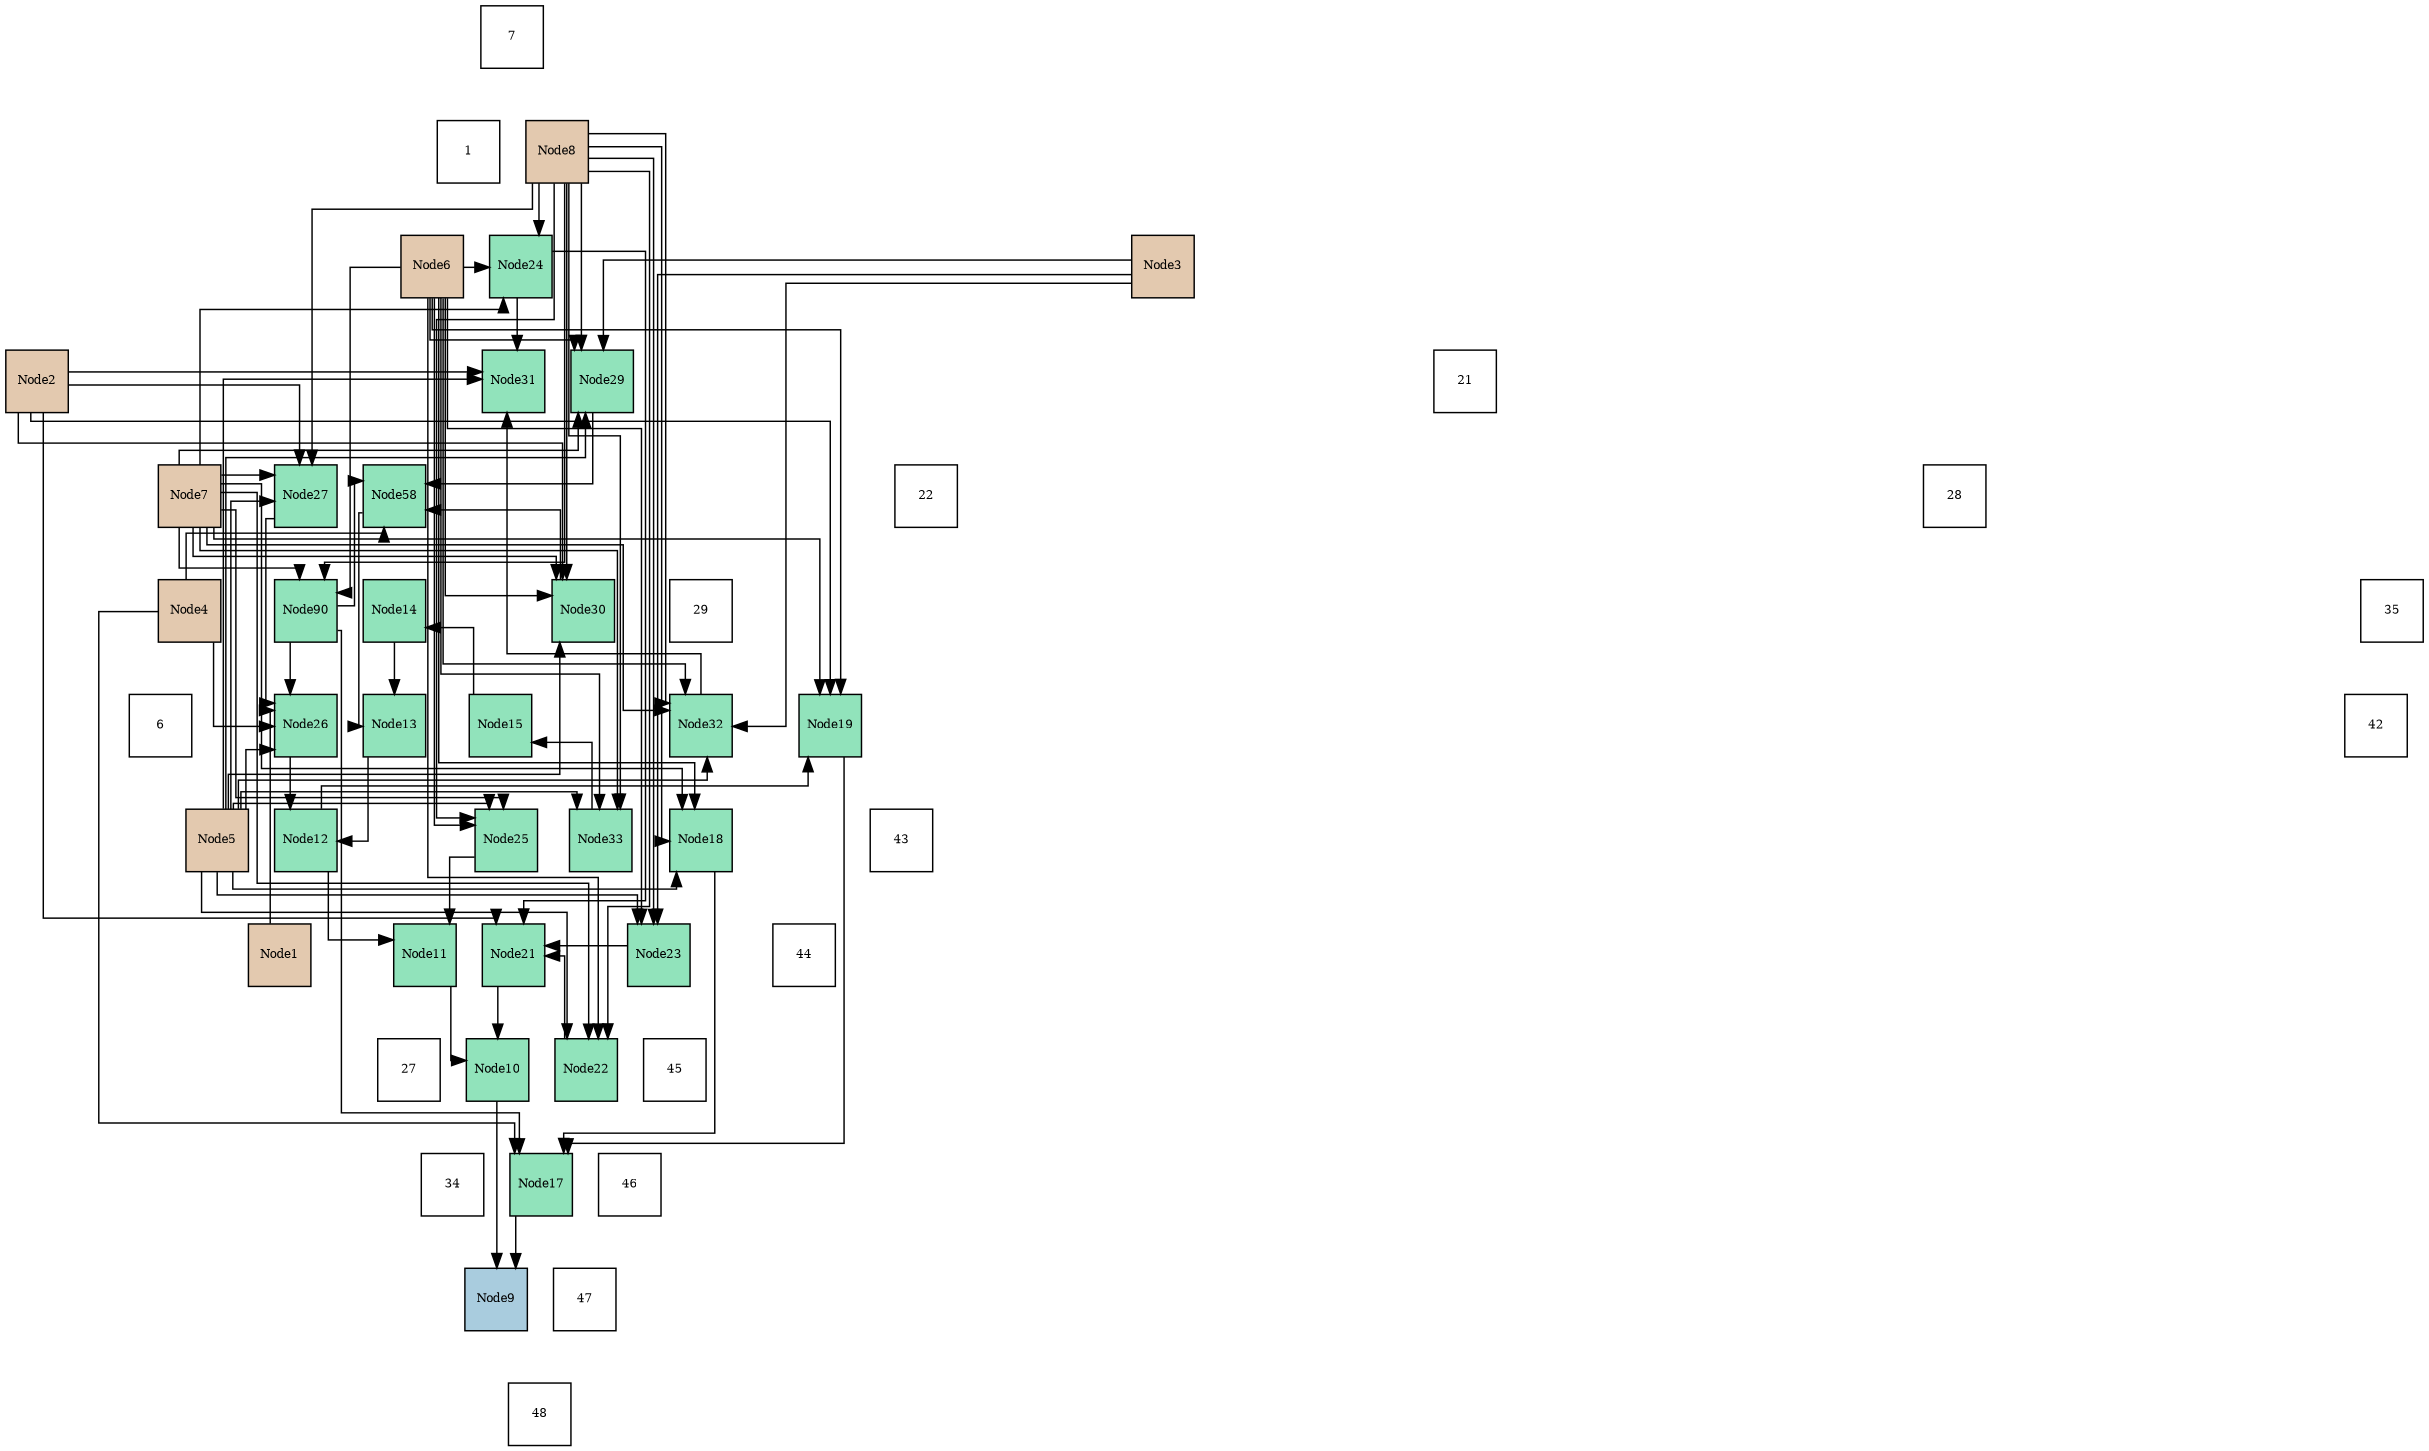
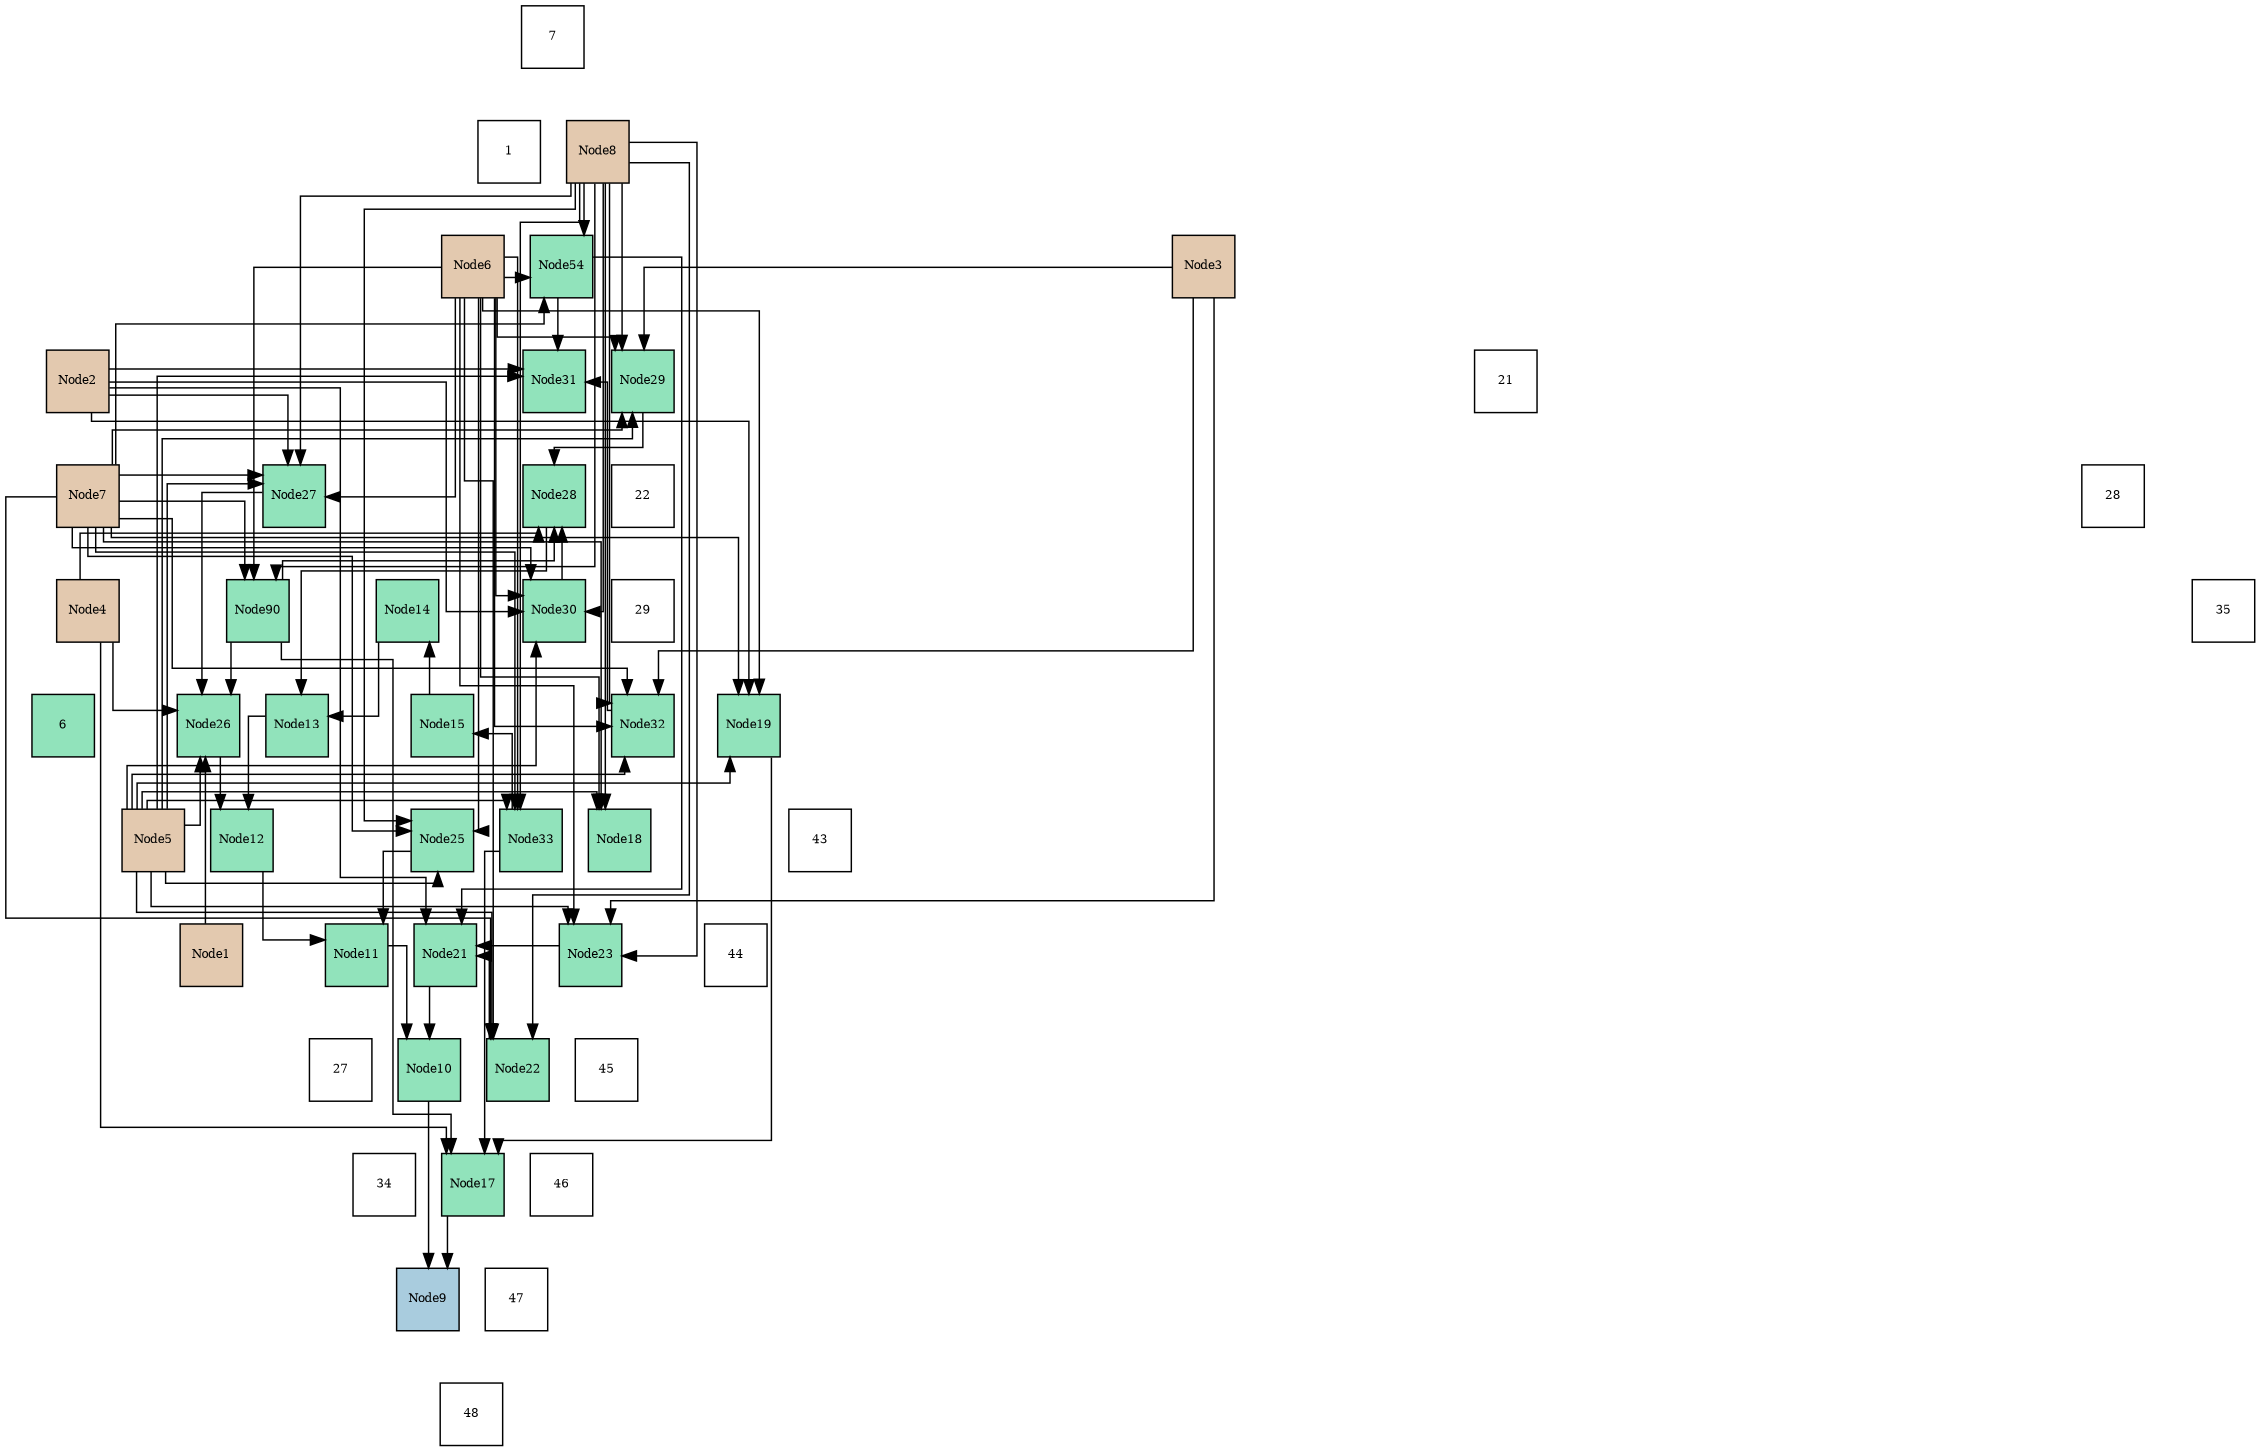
(521, 267) -> (561, 267)
(394, 496) -> (554, 496)
none -> (434, 497)
(161, 726) -> (63, 726)
(2376, 726) -> none
(560, 786) -> (426, 783)
(715, 1081) -> (485, 1048)
